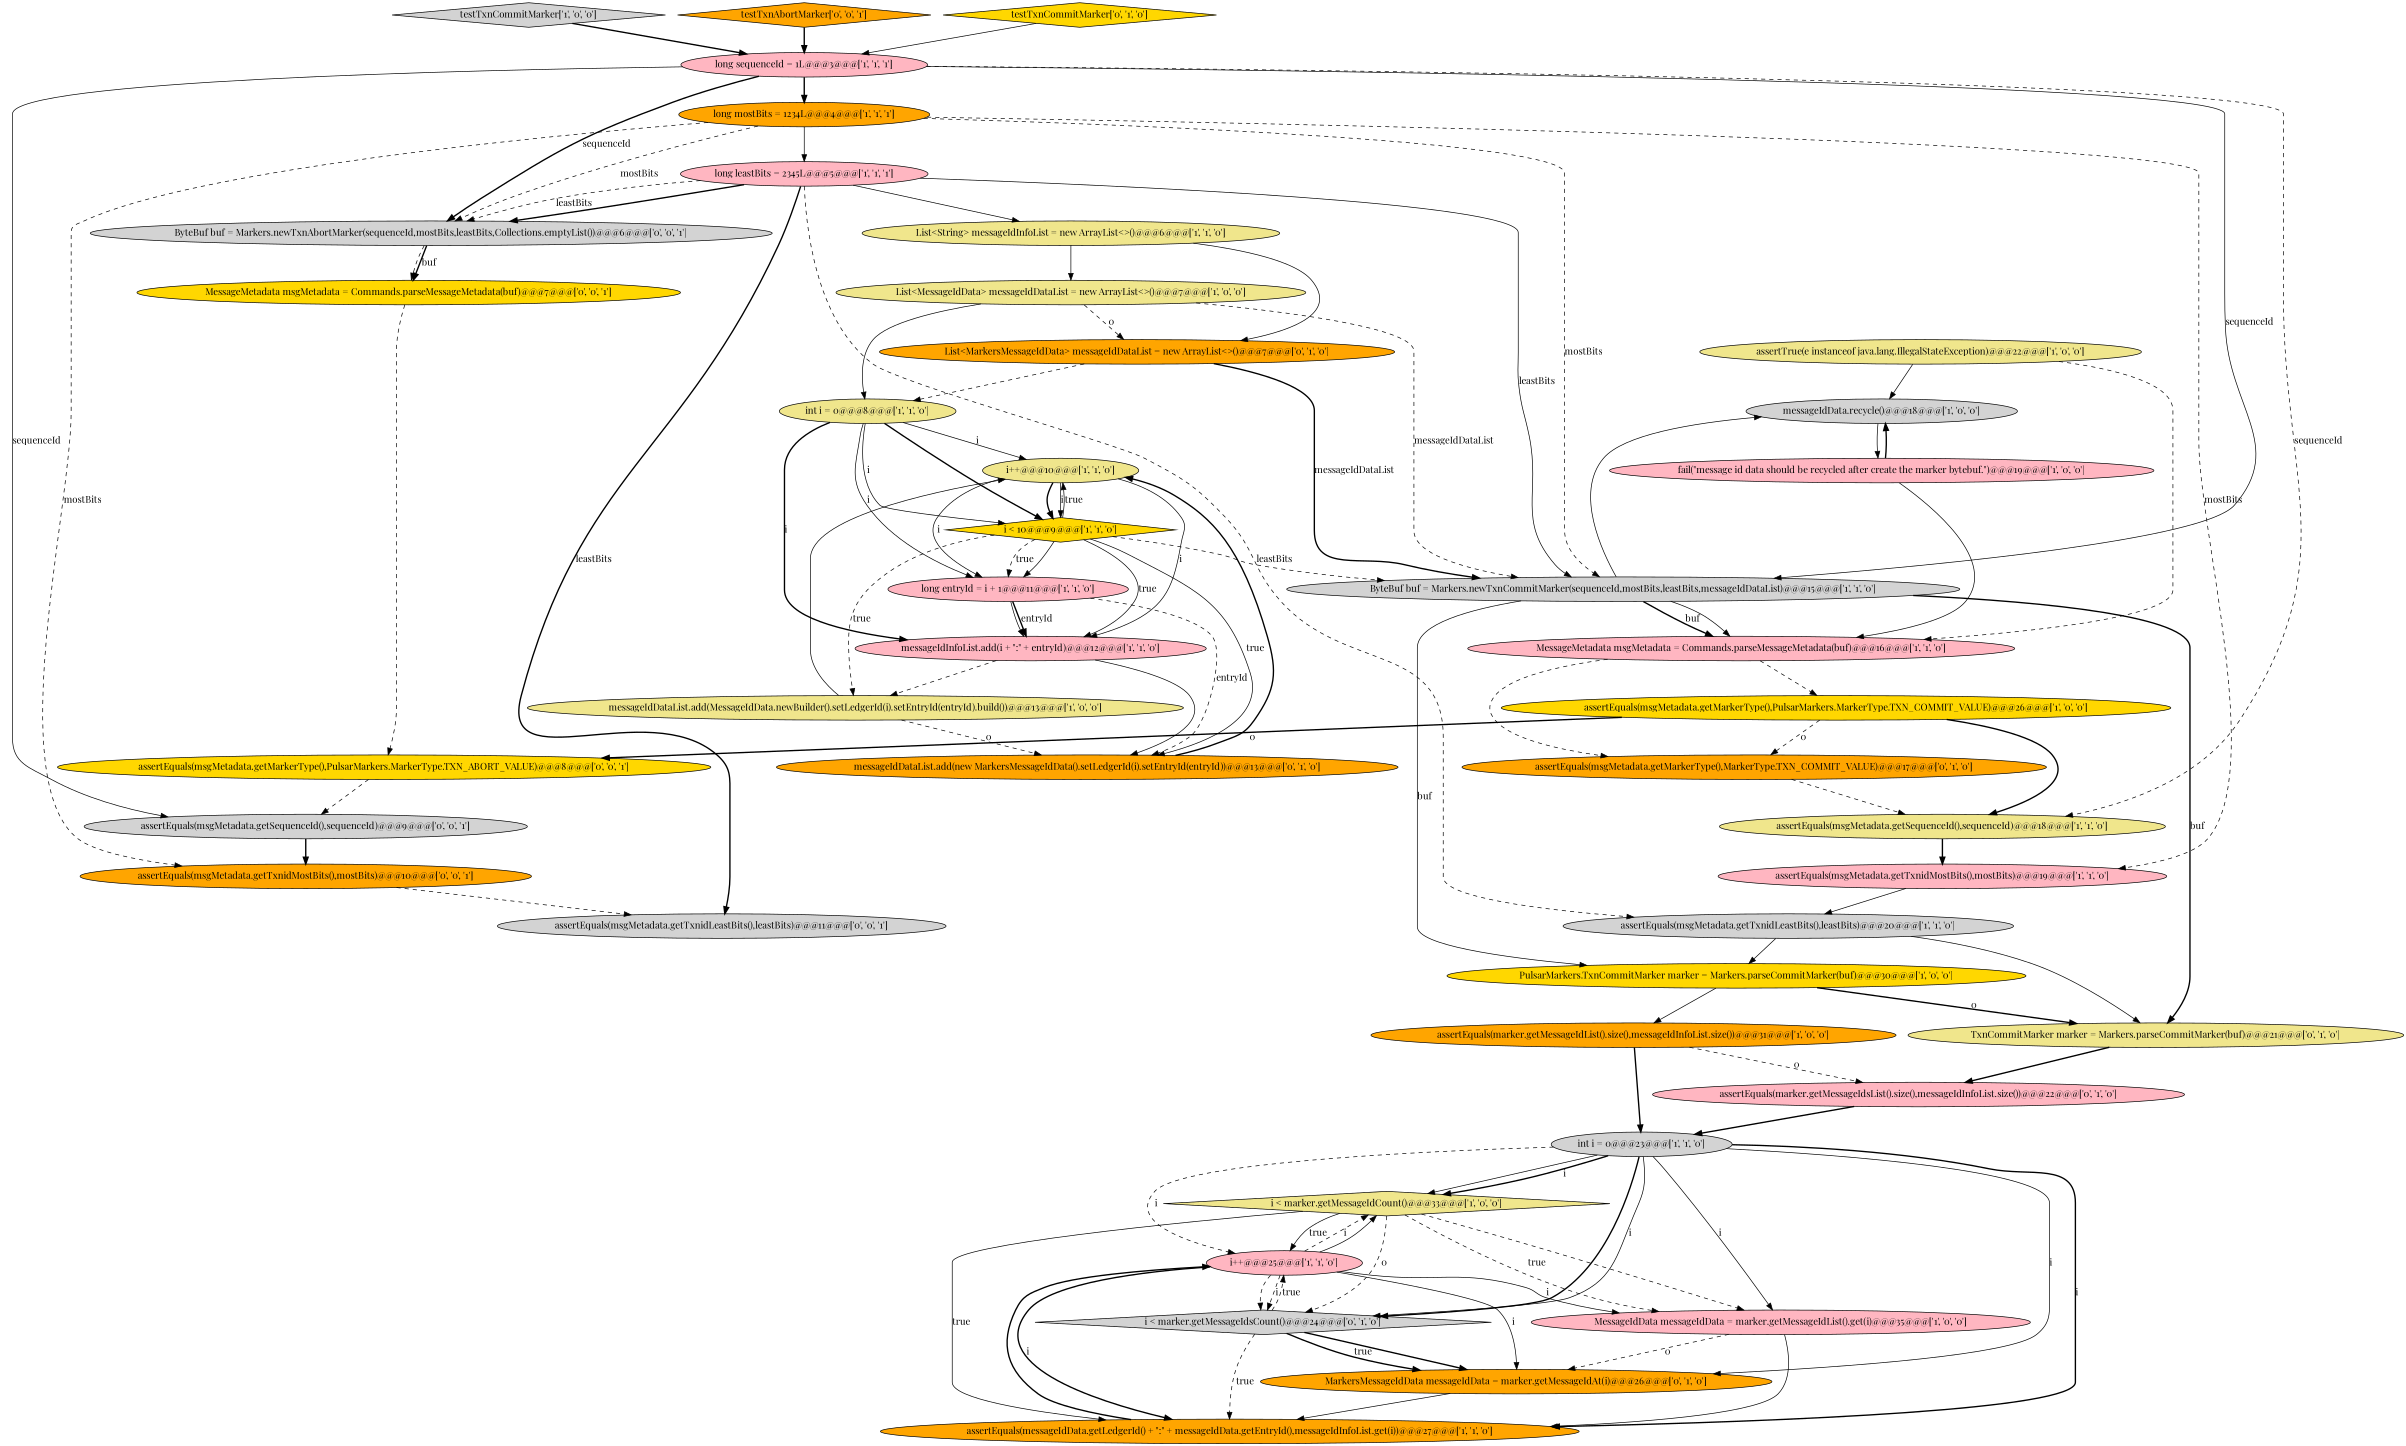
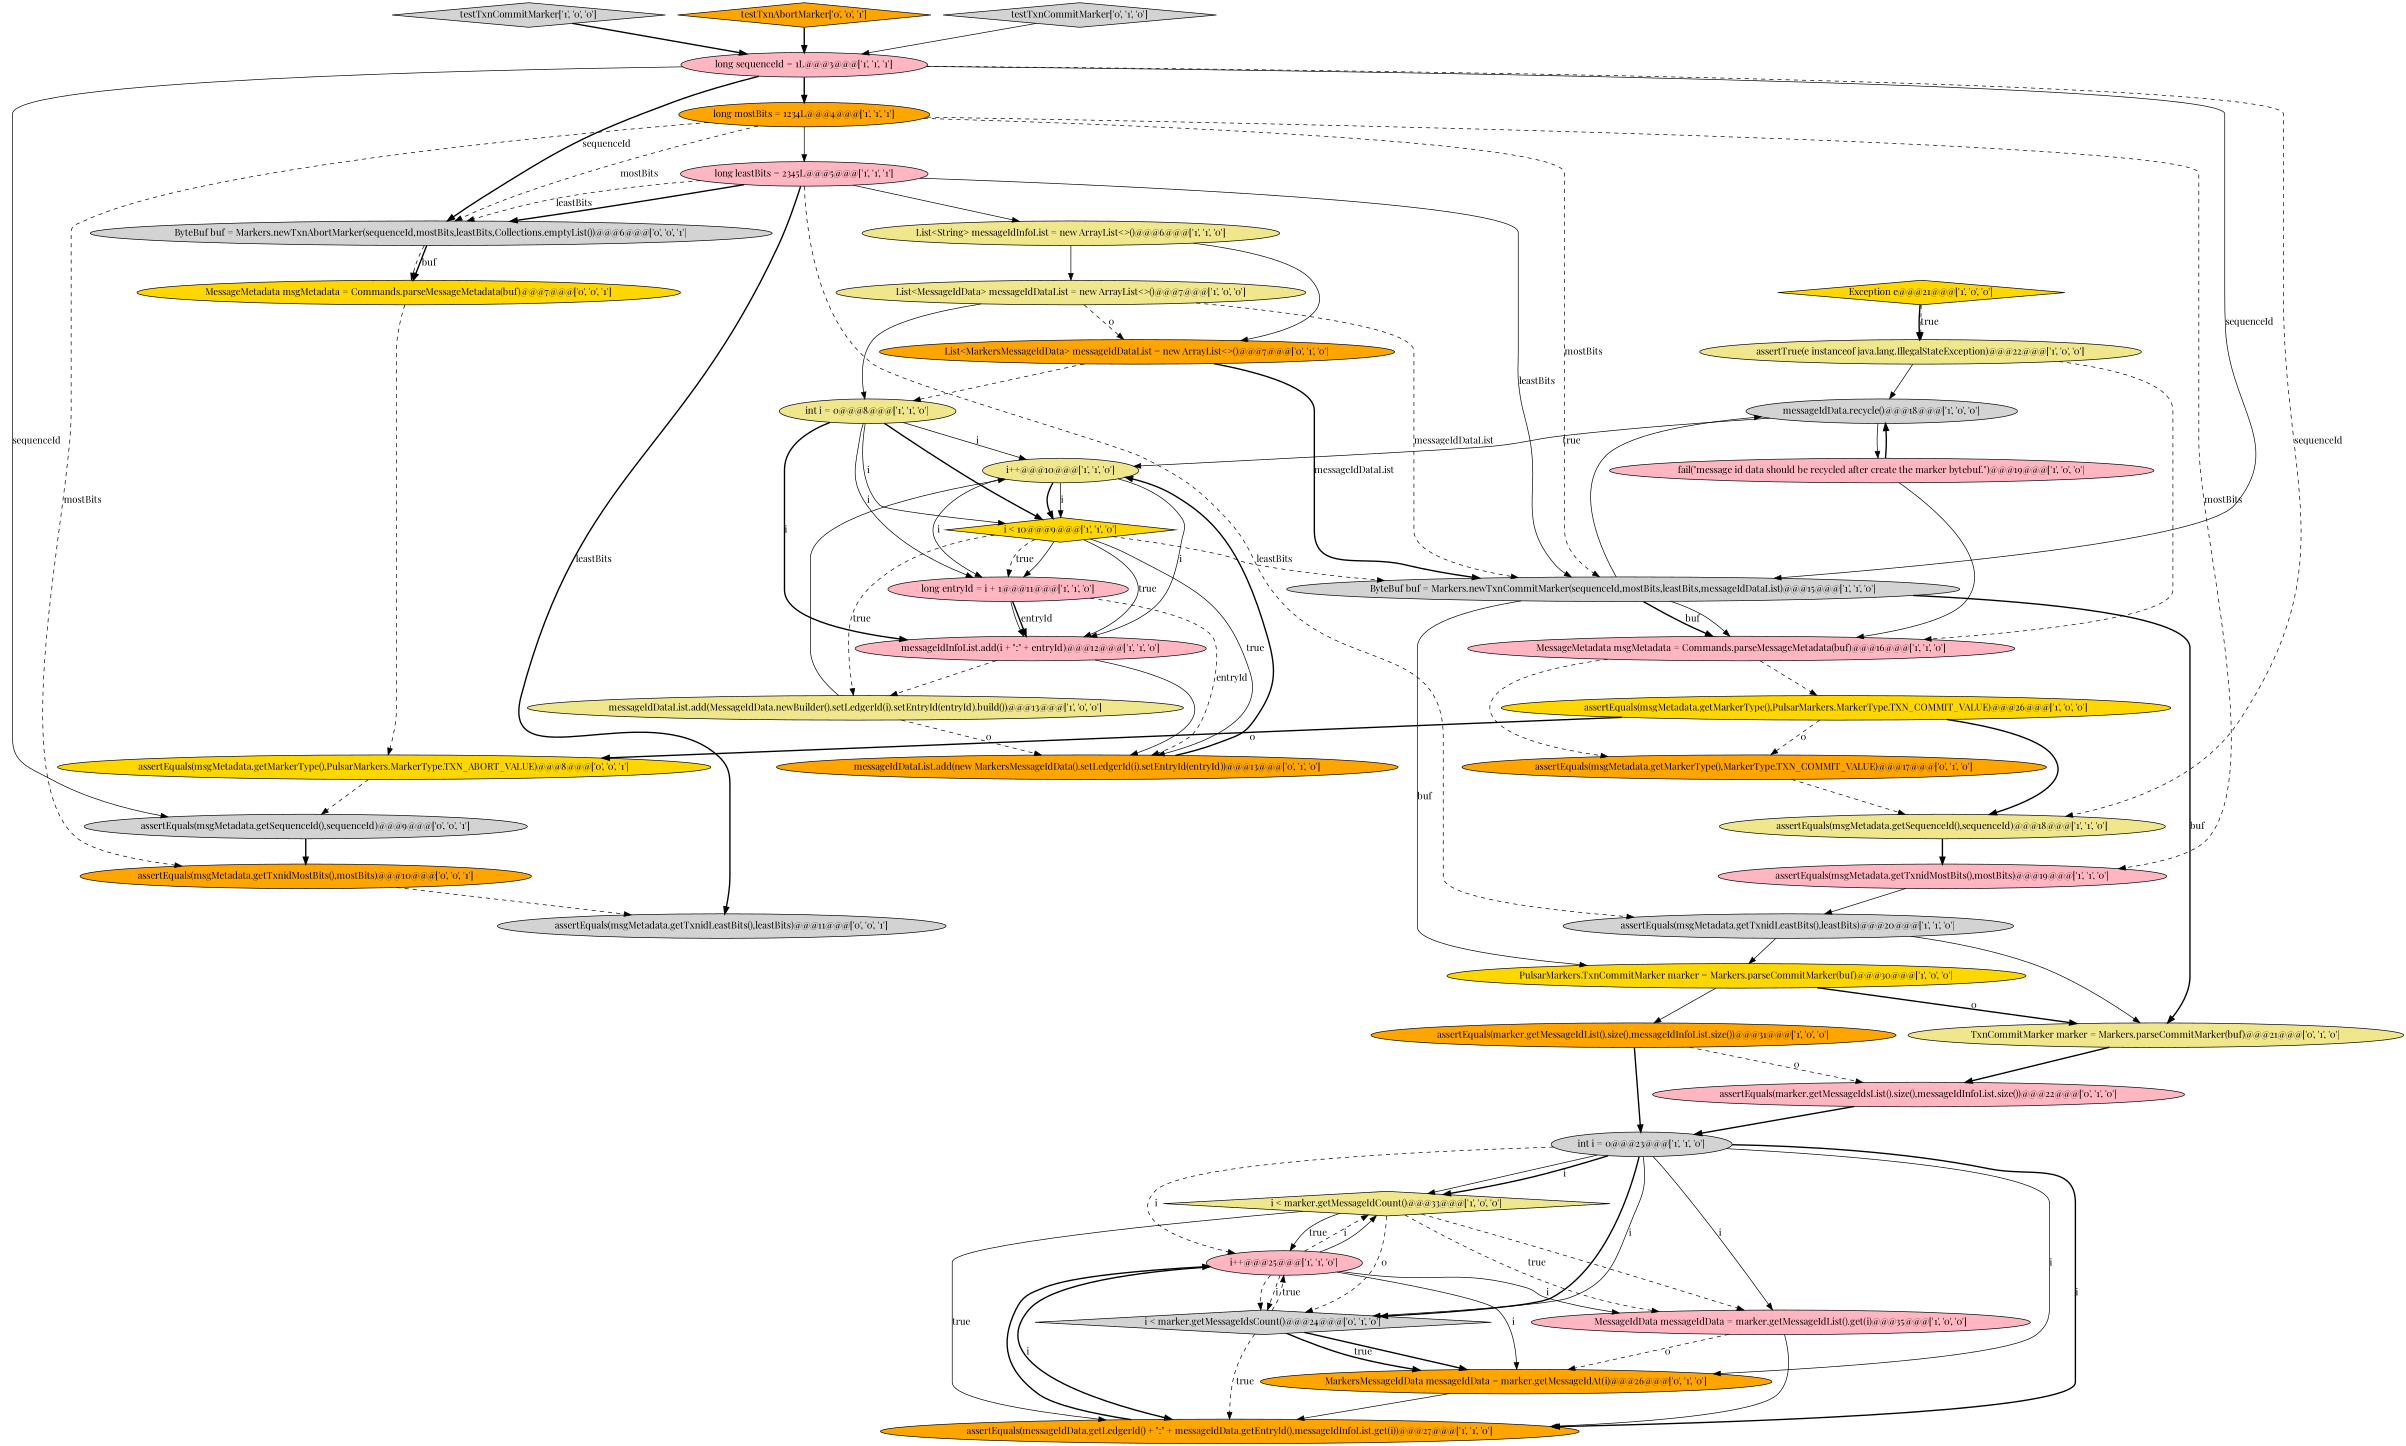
(1080, 15) -> (1080, 15)
none -> (1921, 293)
(1064, 504) -> (1456, 449)
